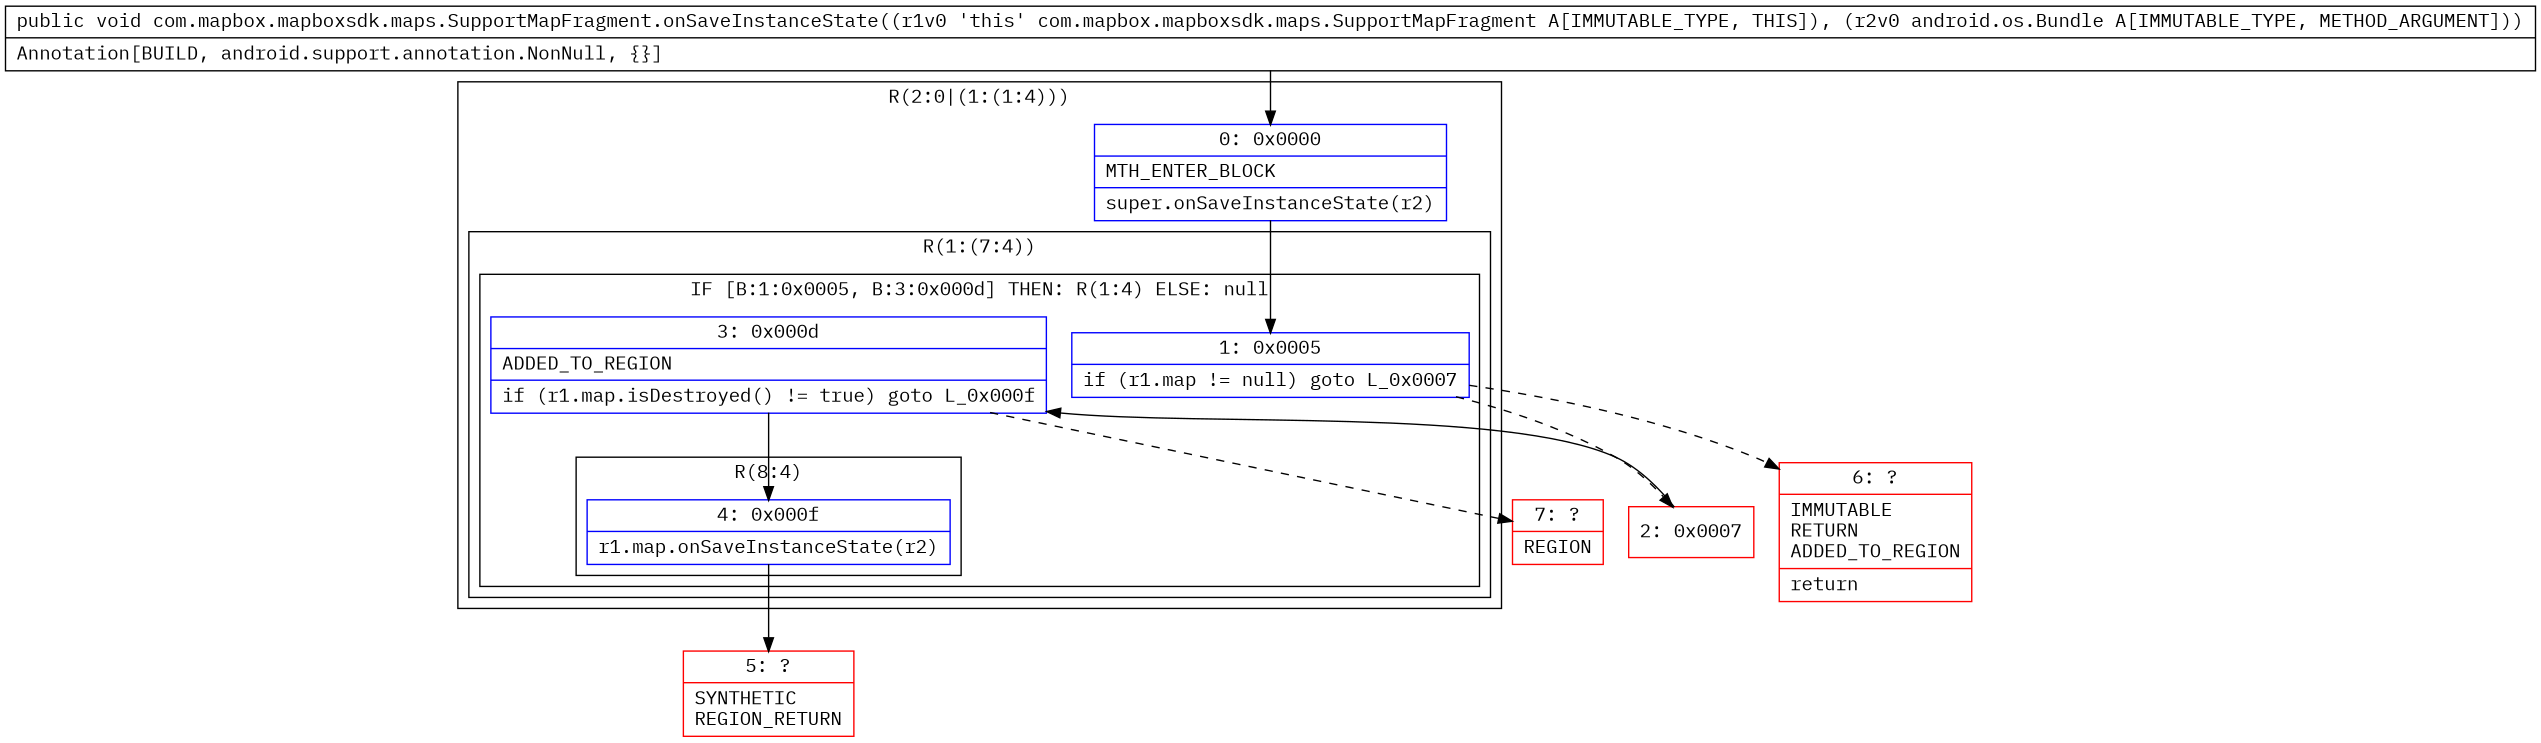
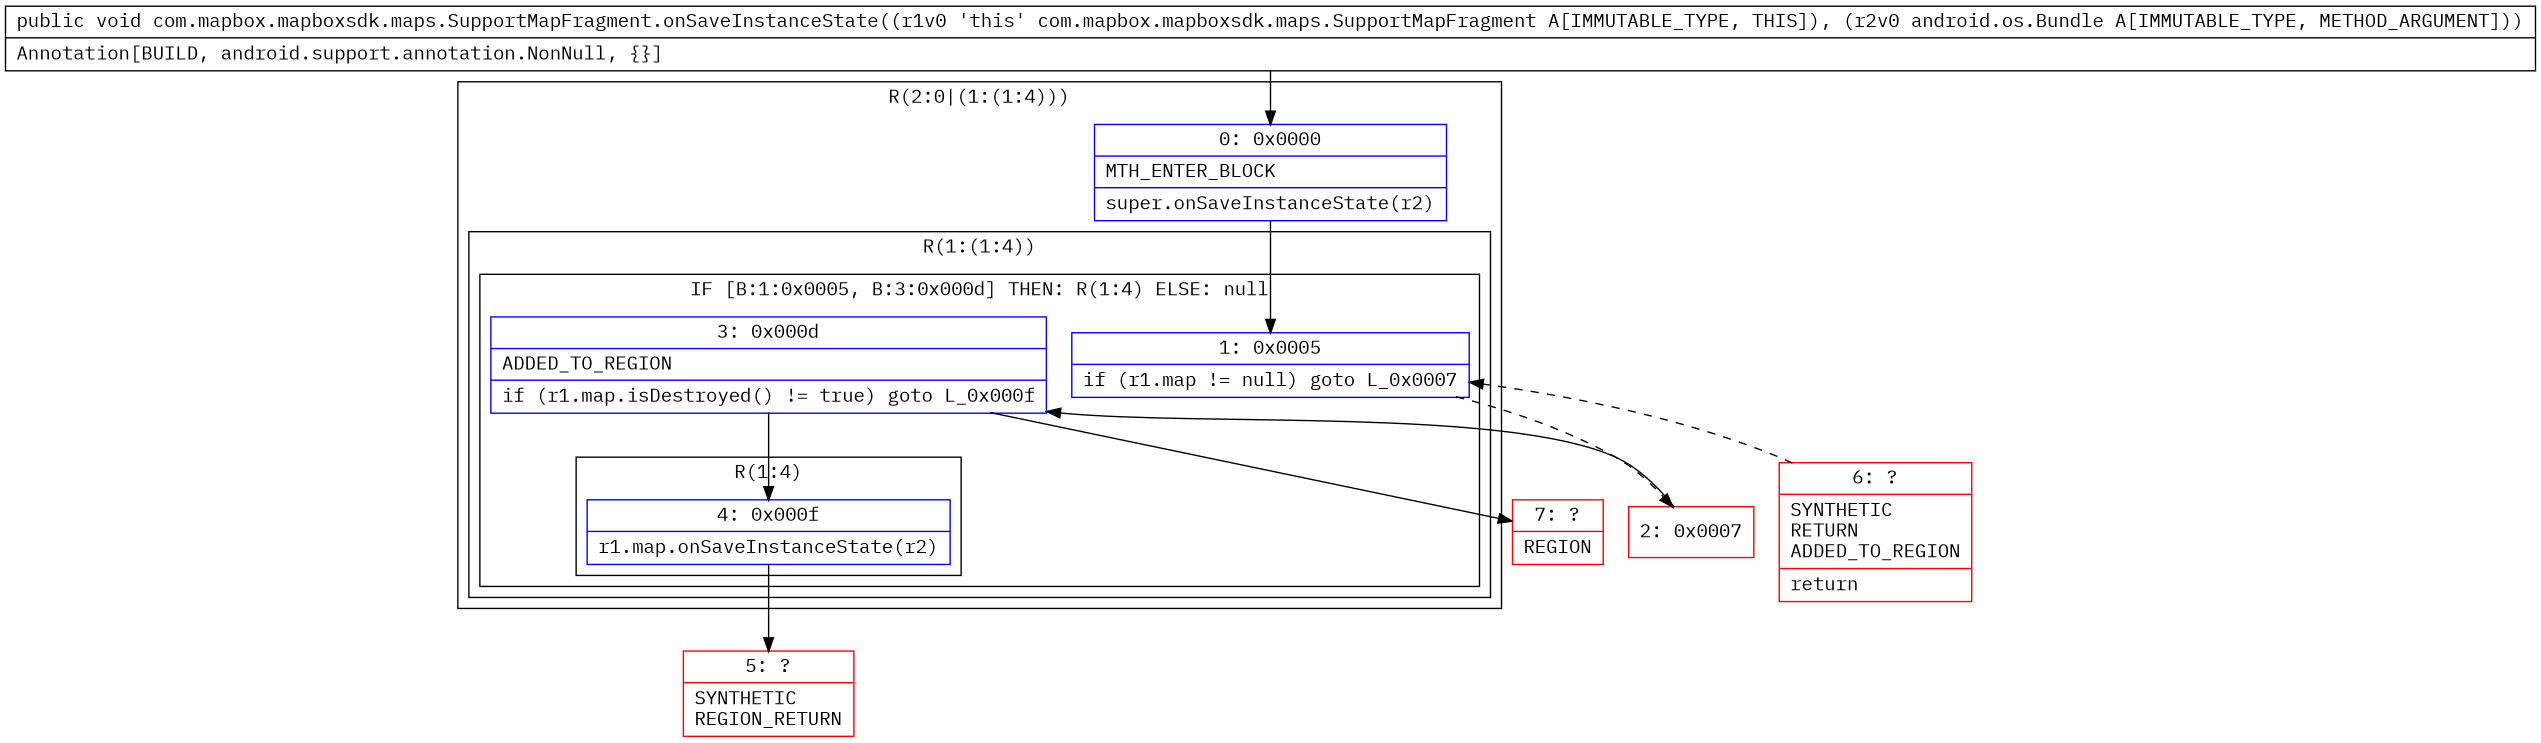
(980, 248) -> (980, 248)
(1621, 415) -> (1640, 413)
(1244, 465) -> (1244, 465)
(769, 473) -> (769, 473)
(1842, 510) -> (1842, 510)
